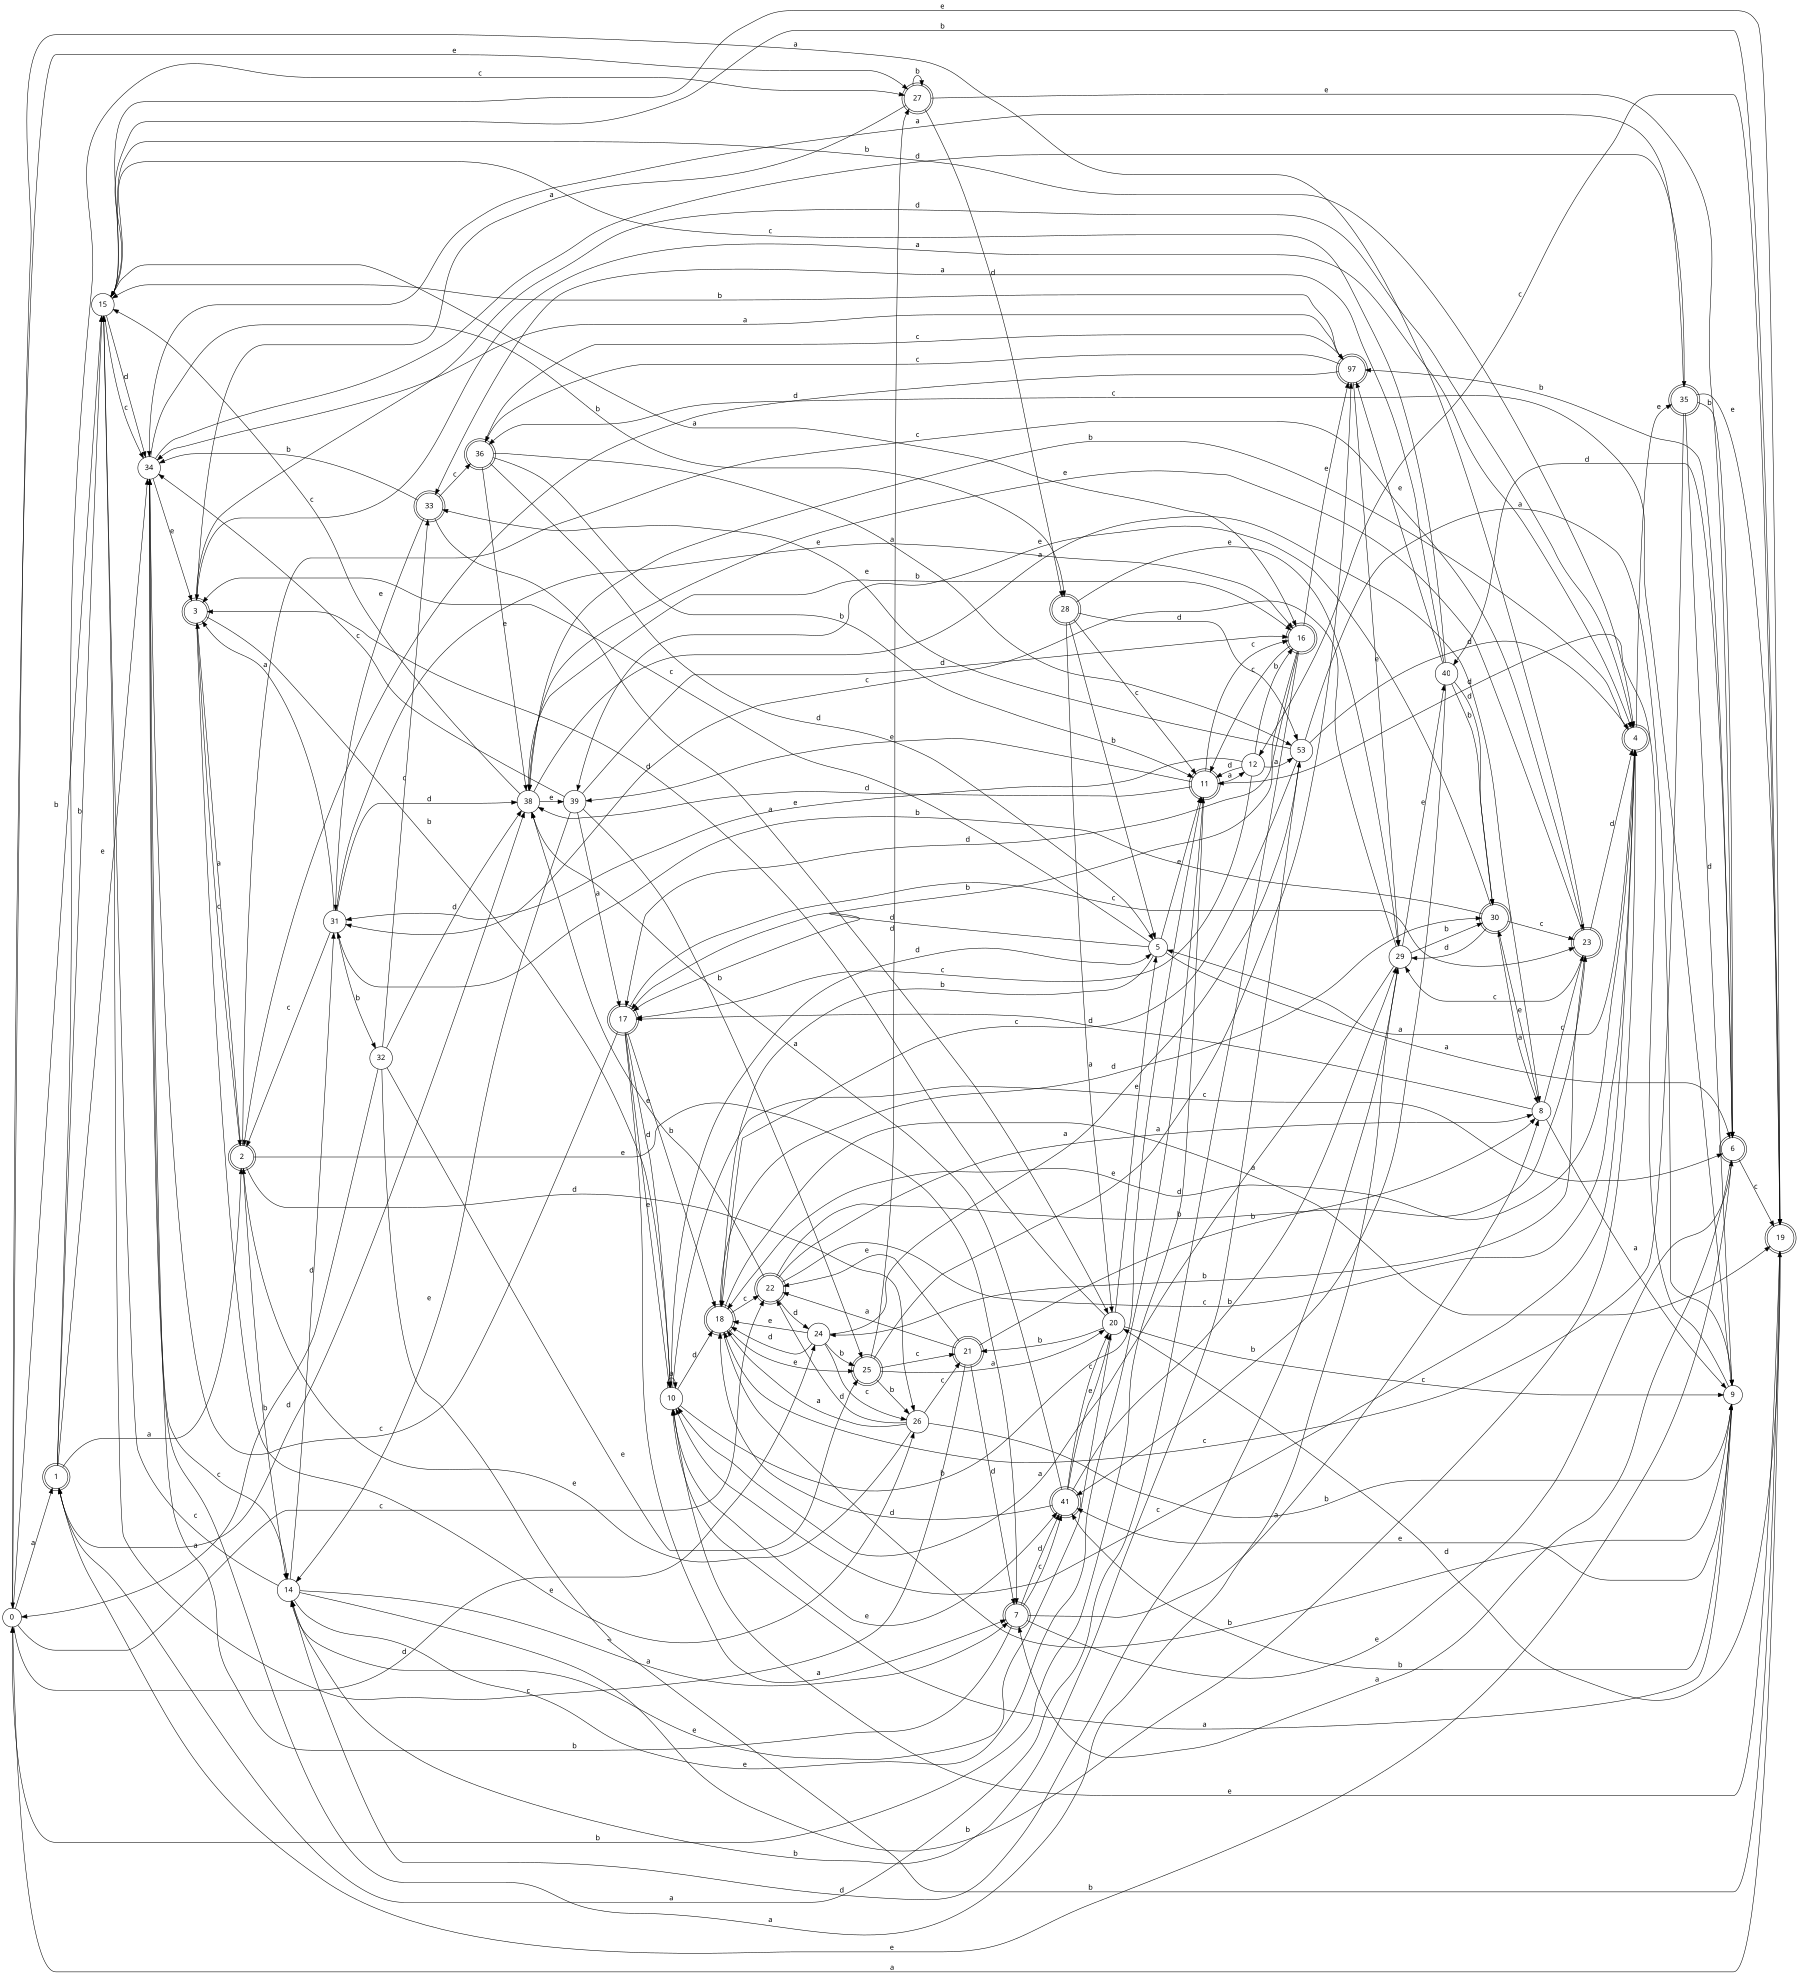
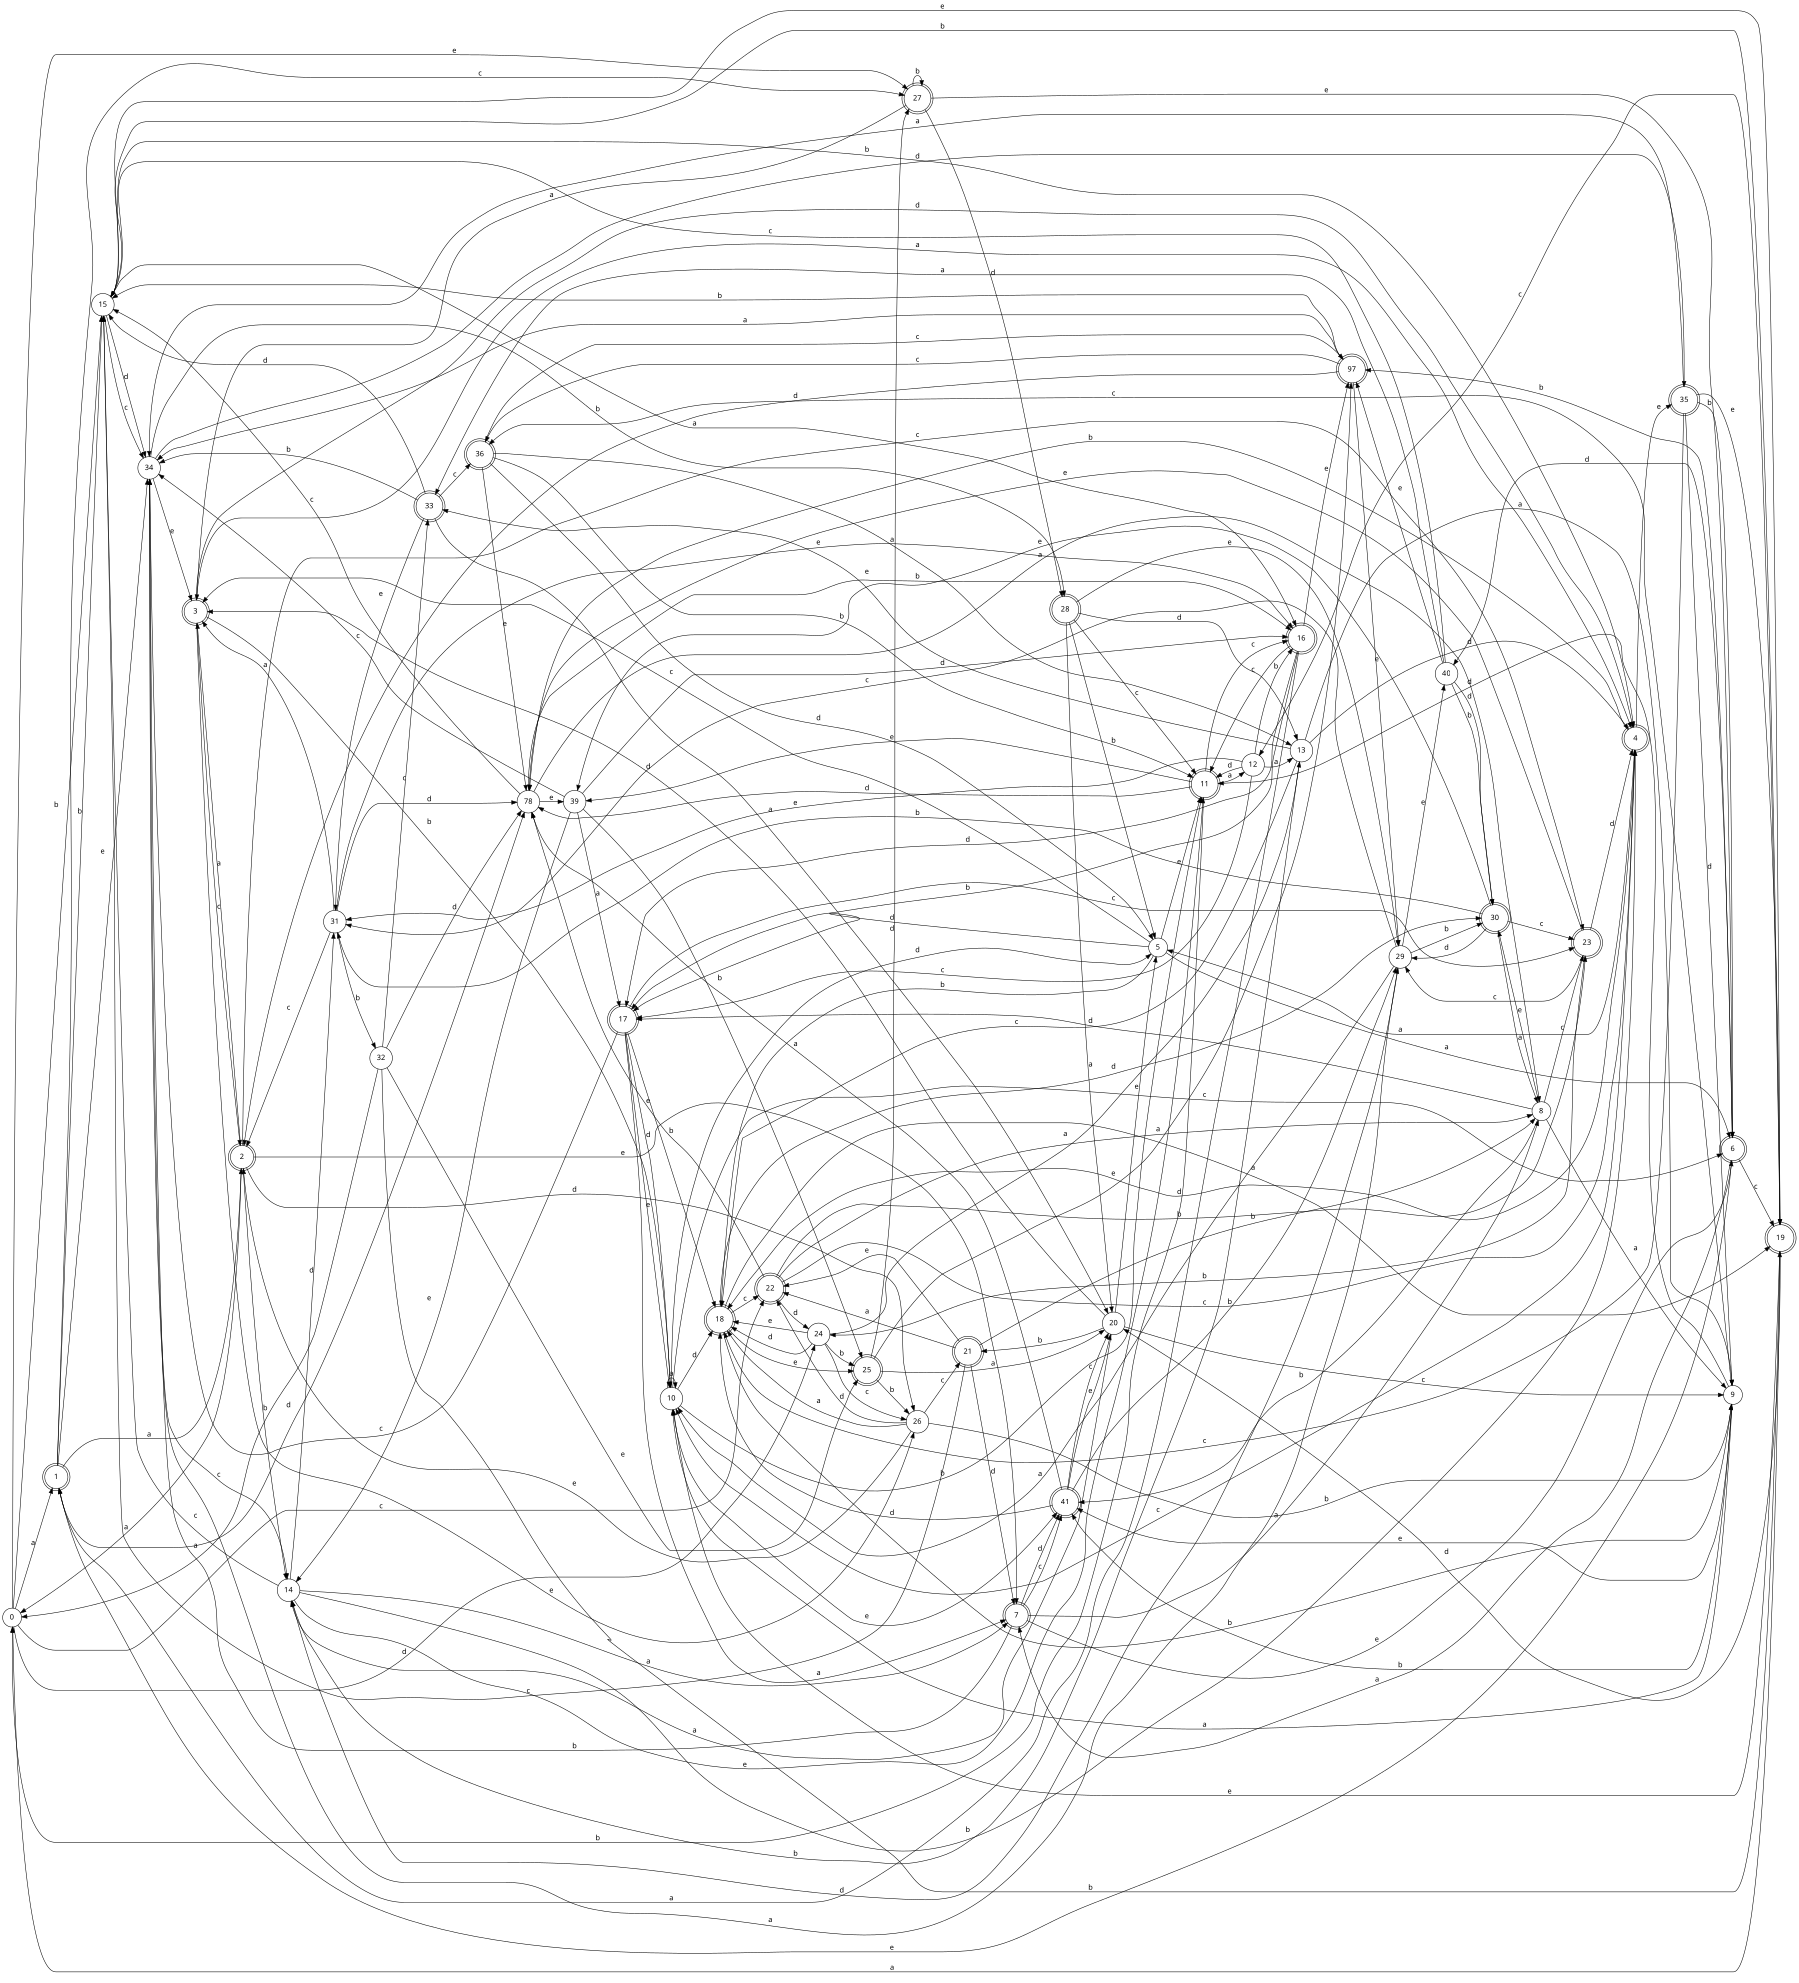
(312, 35) -> (210, 1428)
none -> (297, 365)
(1301, 751) -> (1301, 751)
(528, 802) -> (528, 802)
(1393, 1154) -> (1341, 1356)
(915, 1361) -> none
(695, 1731) -> (695, 1731)
